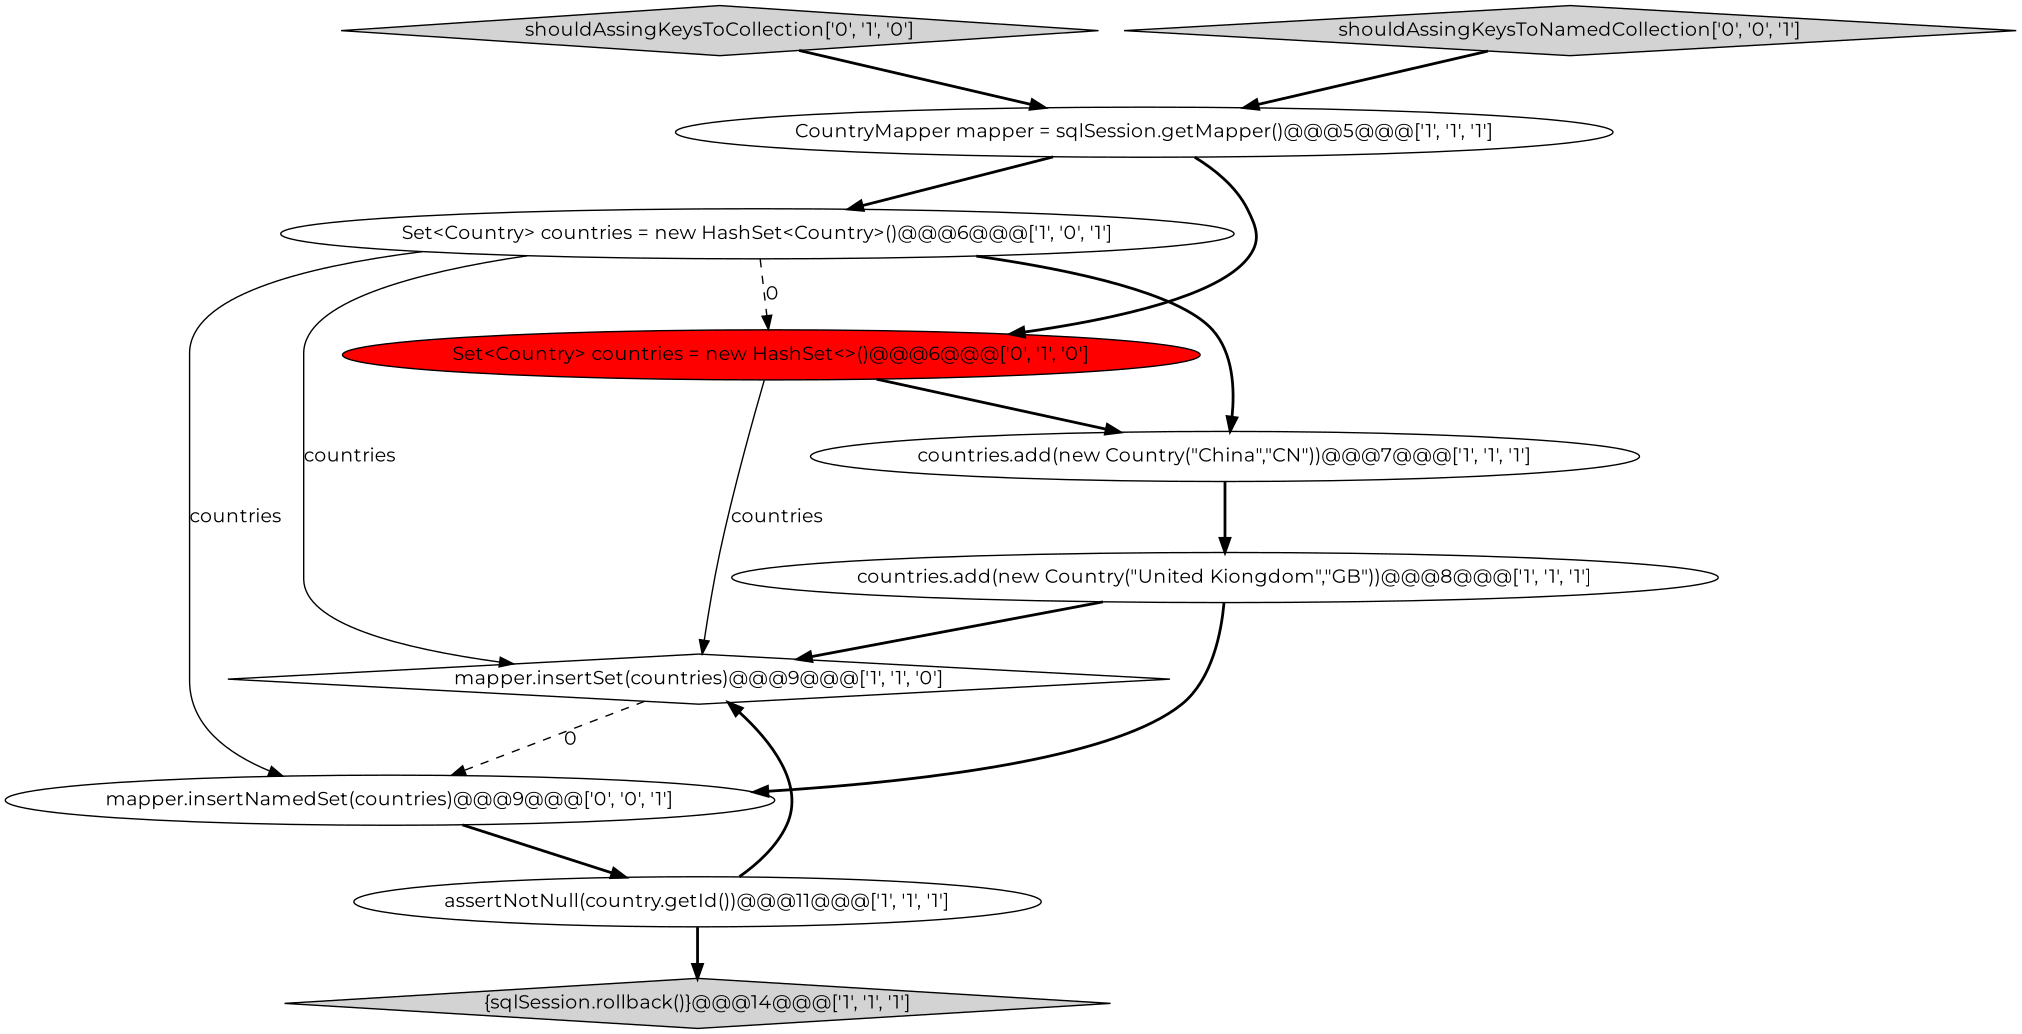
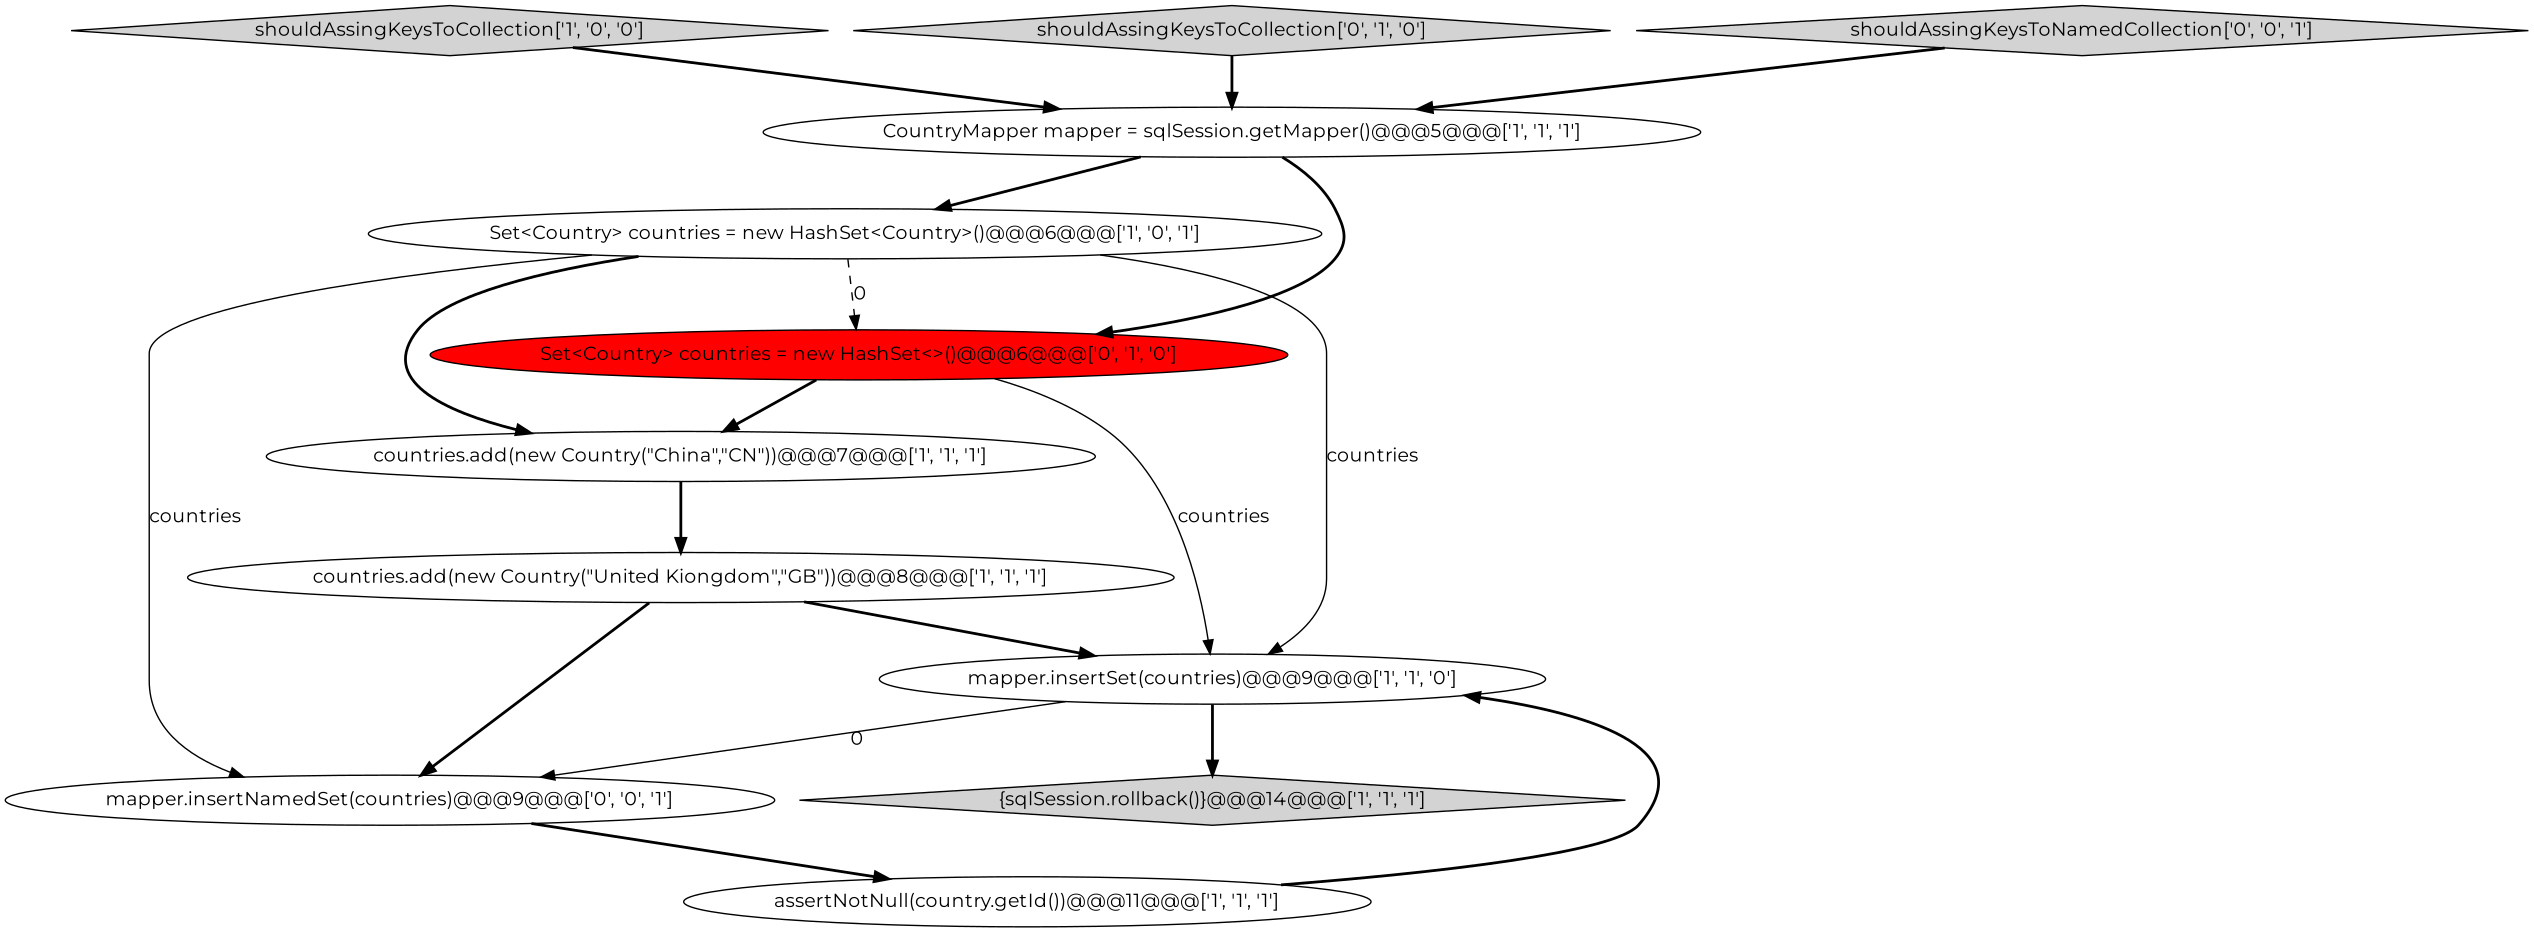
none -> (450, 31)
(699, 679) -> (1212, 679)
(555, 736) -> (810, 738)
(698, 946) -> (1212, 733)
